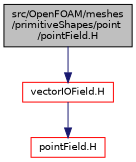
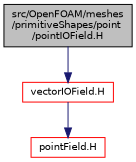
(68, 26) -> (68, 26)
